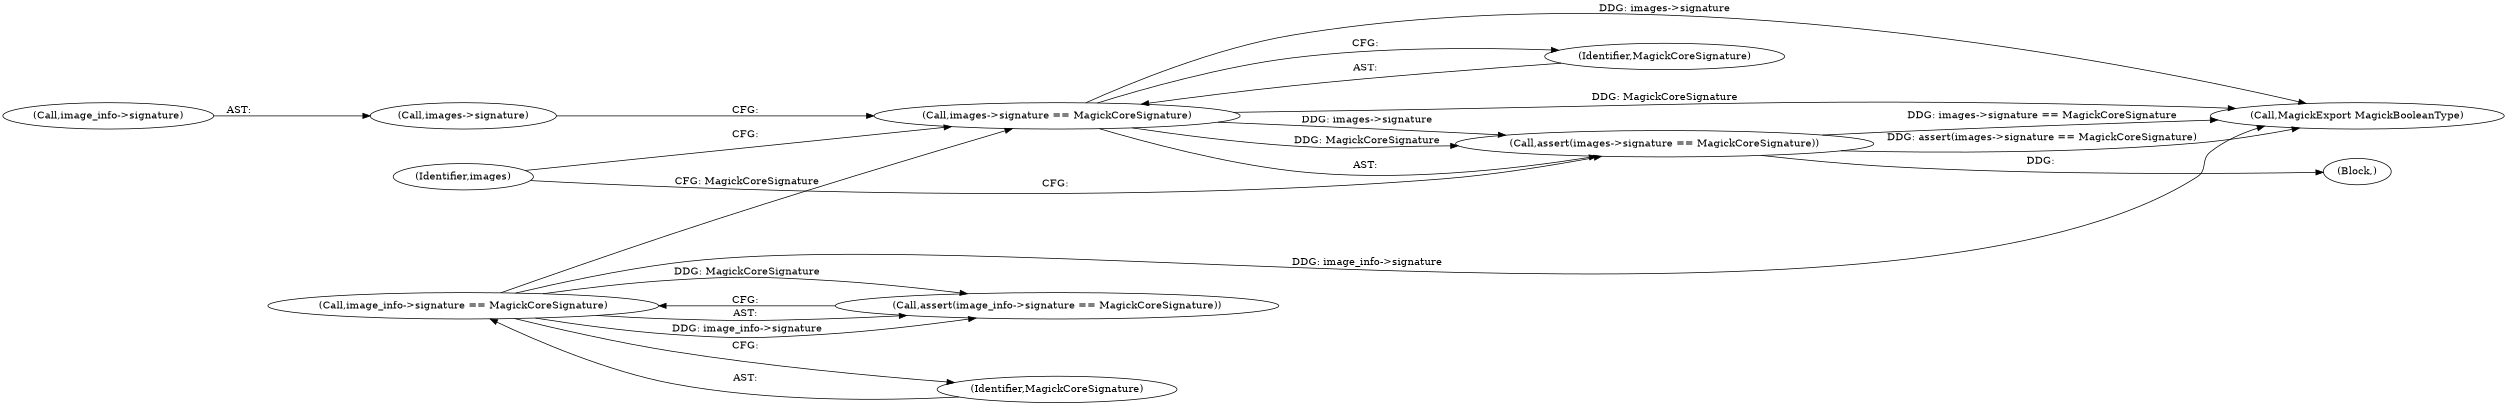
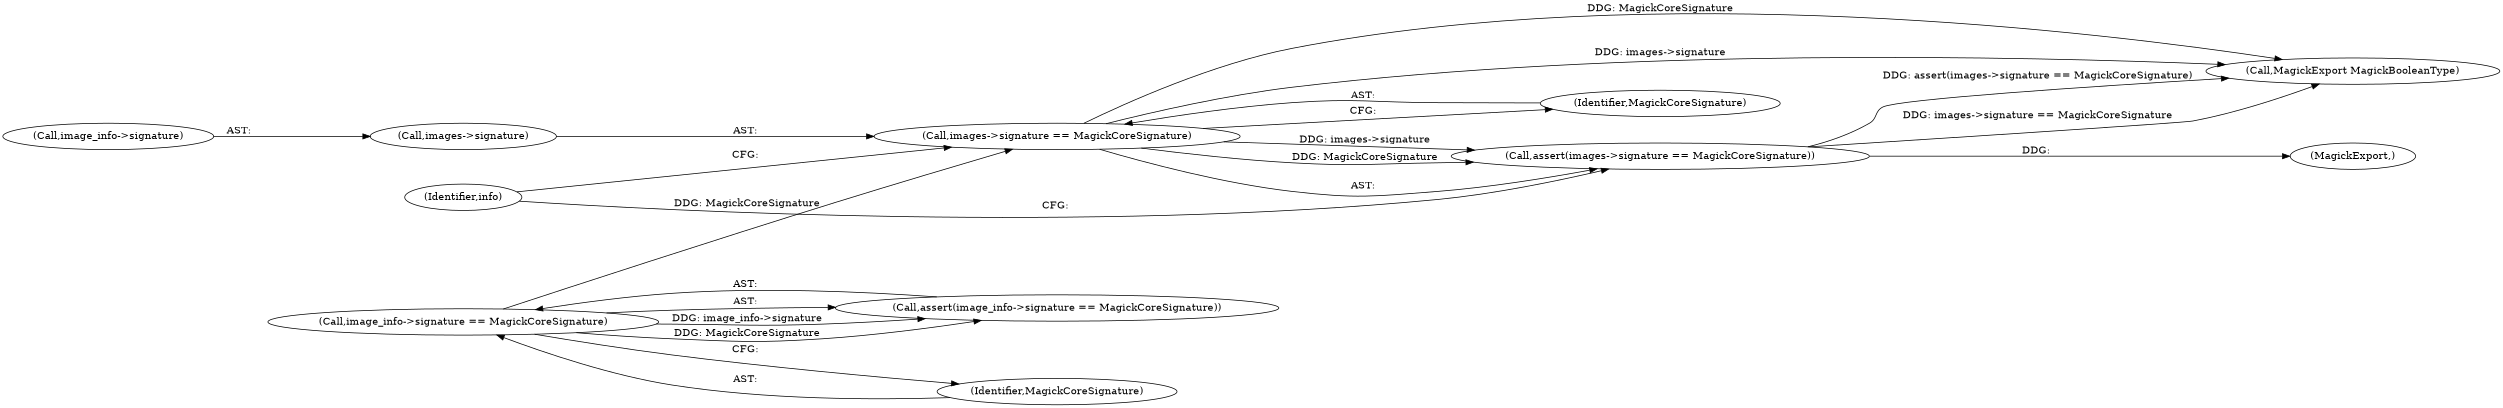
(747, 110) -> (747, 131)
(2357, 172) -> (2353, 156)
(463, 177) -> (463, 197)
(747, 182) -> (747, 203)
(1402, 271) -> none
(747, 300) -> (747, 284)
